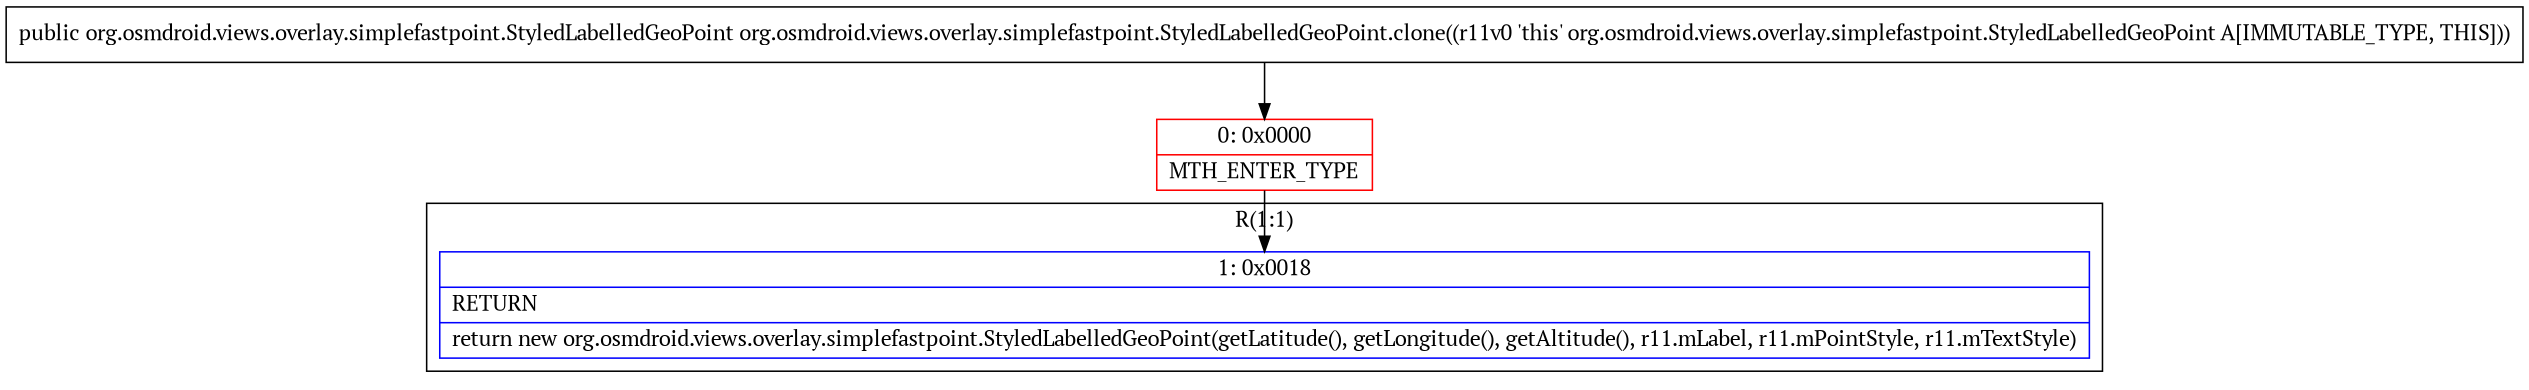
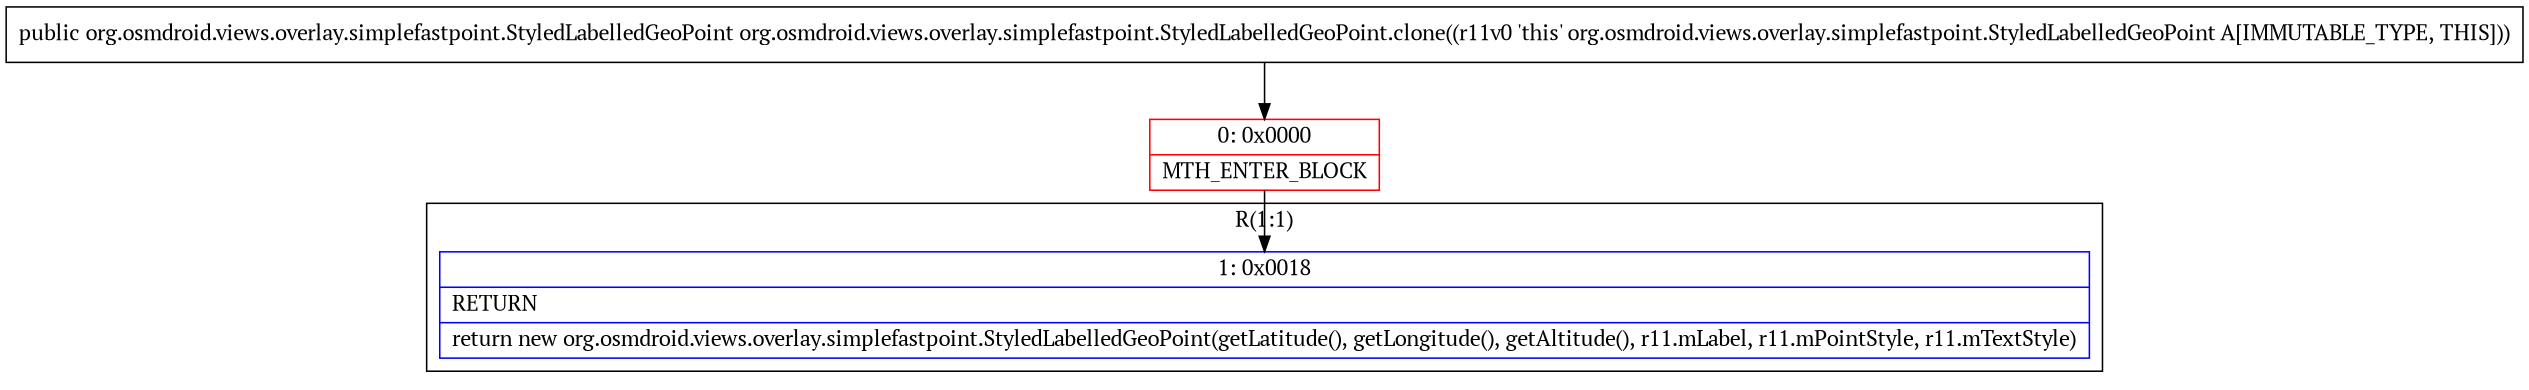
(1265, 172) -> (1265, 172)
